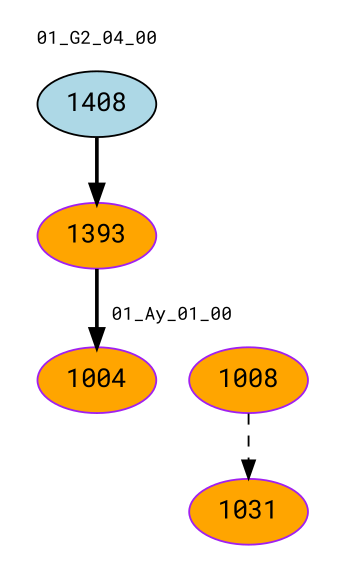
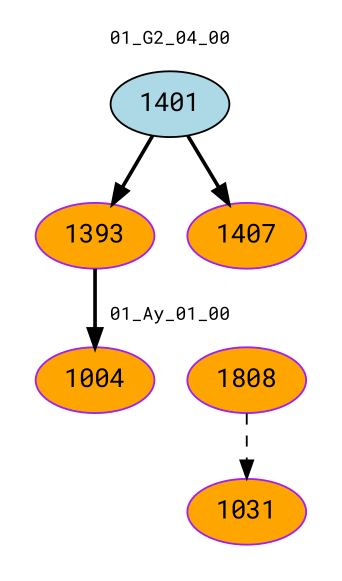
(97, 104) -> (170, 104)
none -> (247, 236)
(249, 380) -> (247, 380)
